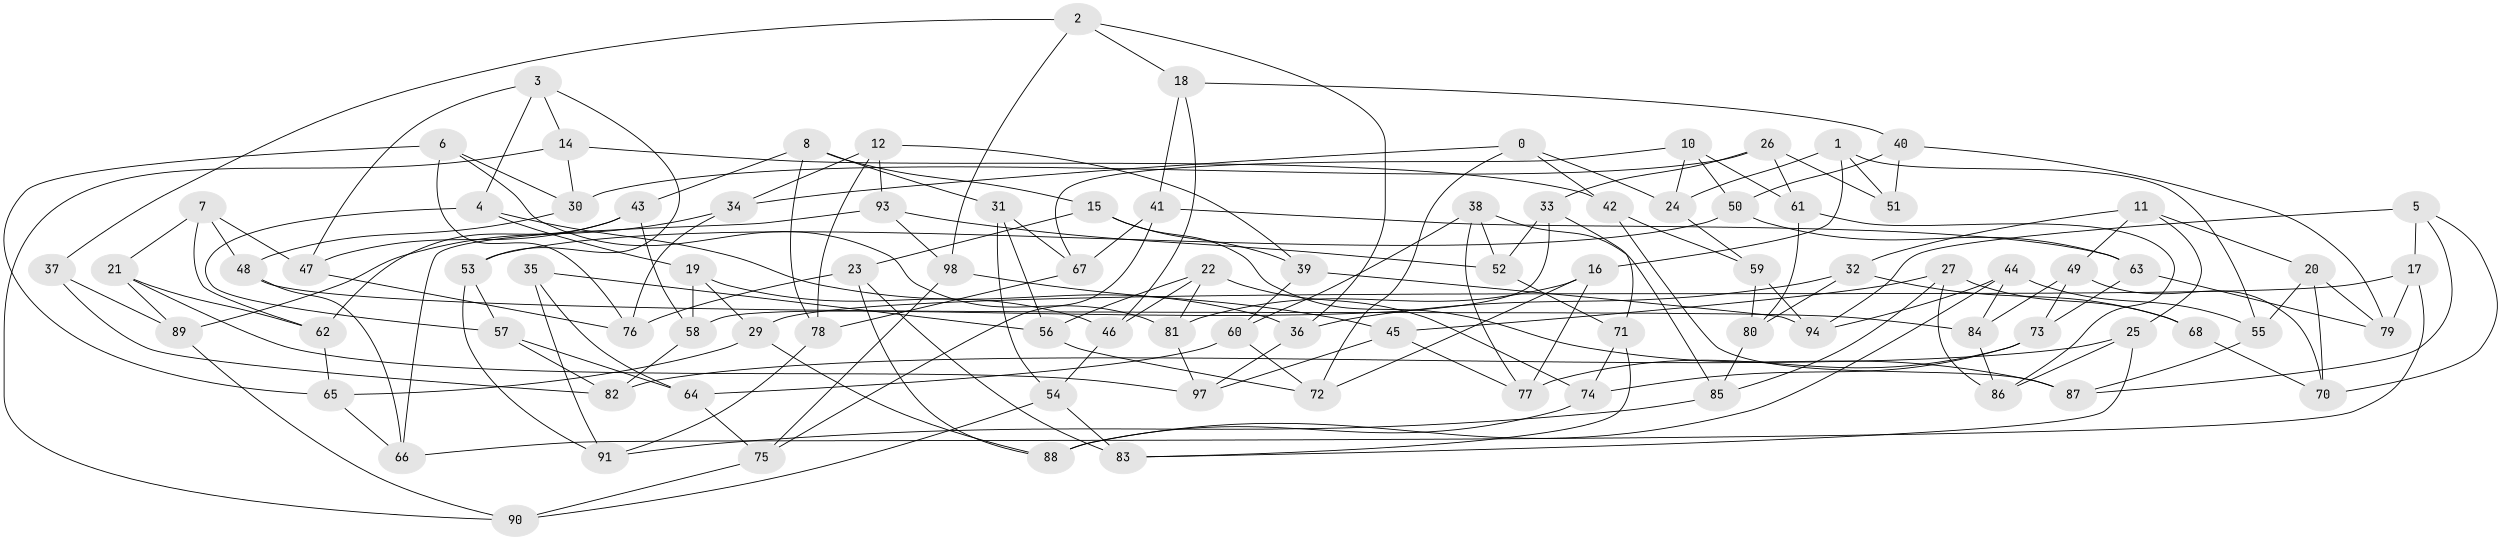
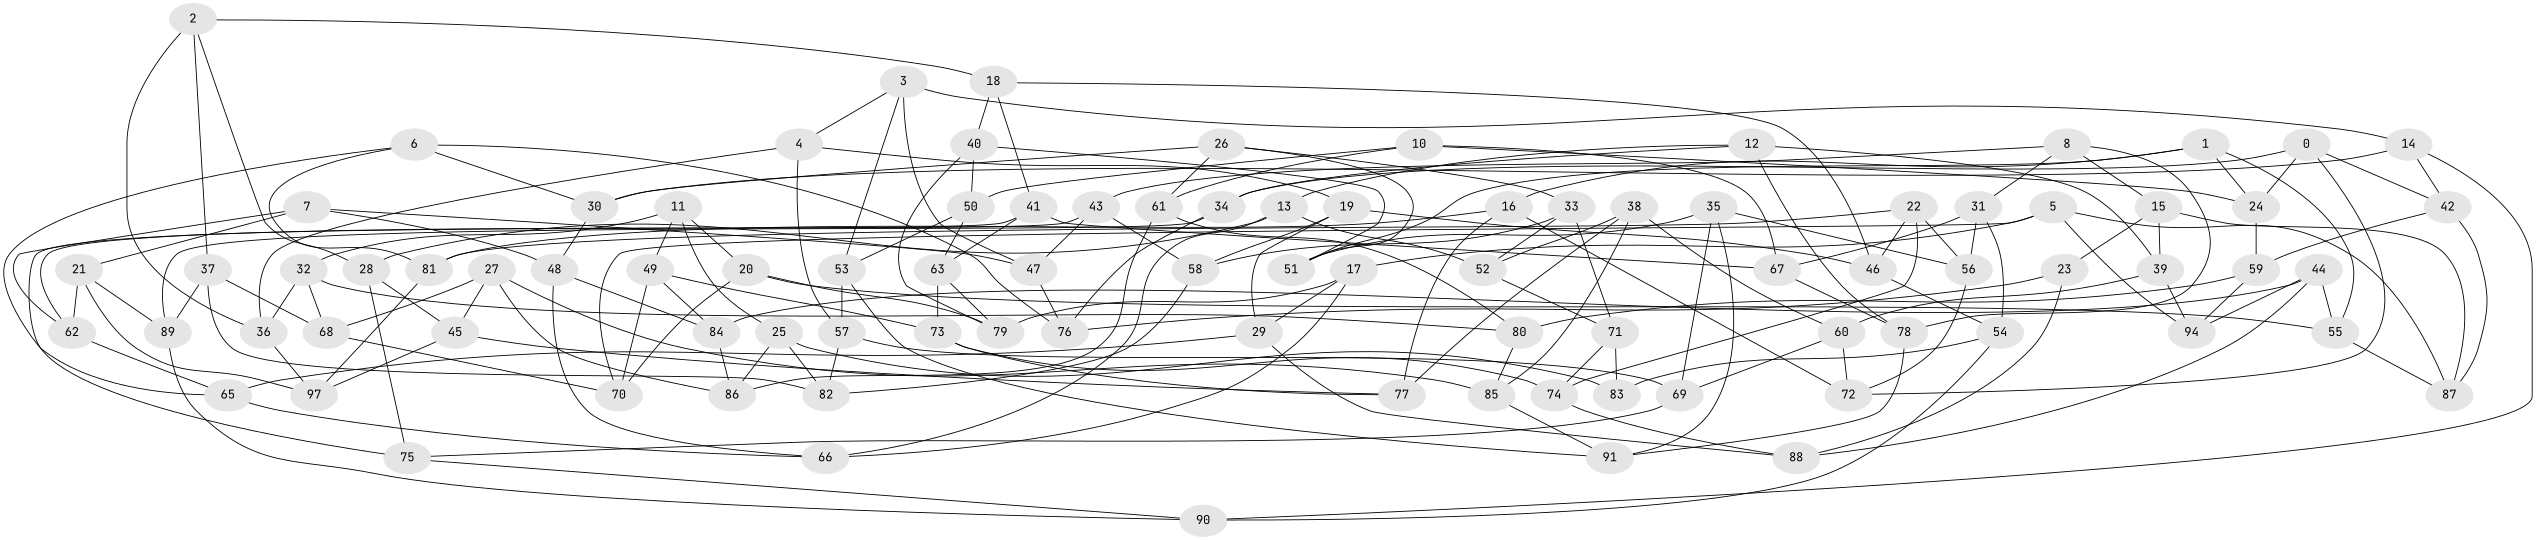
(883, 207) -> (1284, 207)
none -> (1520, 235)
(951, 270) -> (366, 270)
none -> (267, 301)
(983, 383) -> none
(691, 395) -> (1680, 395)
